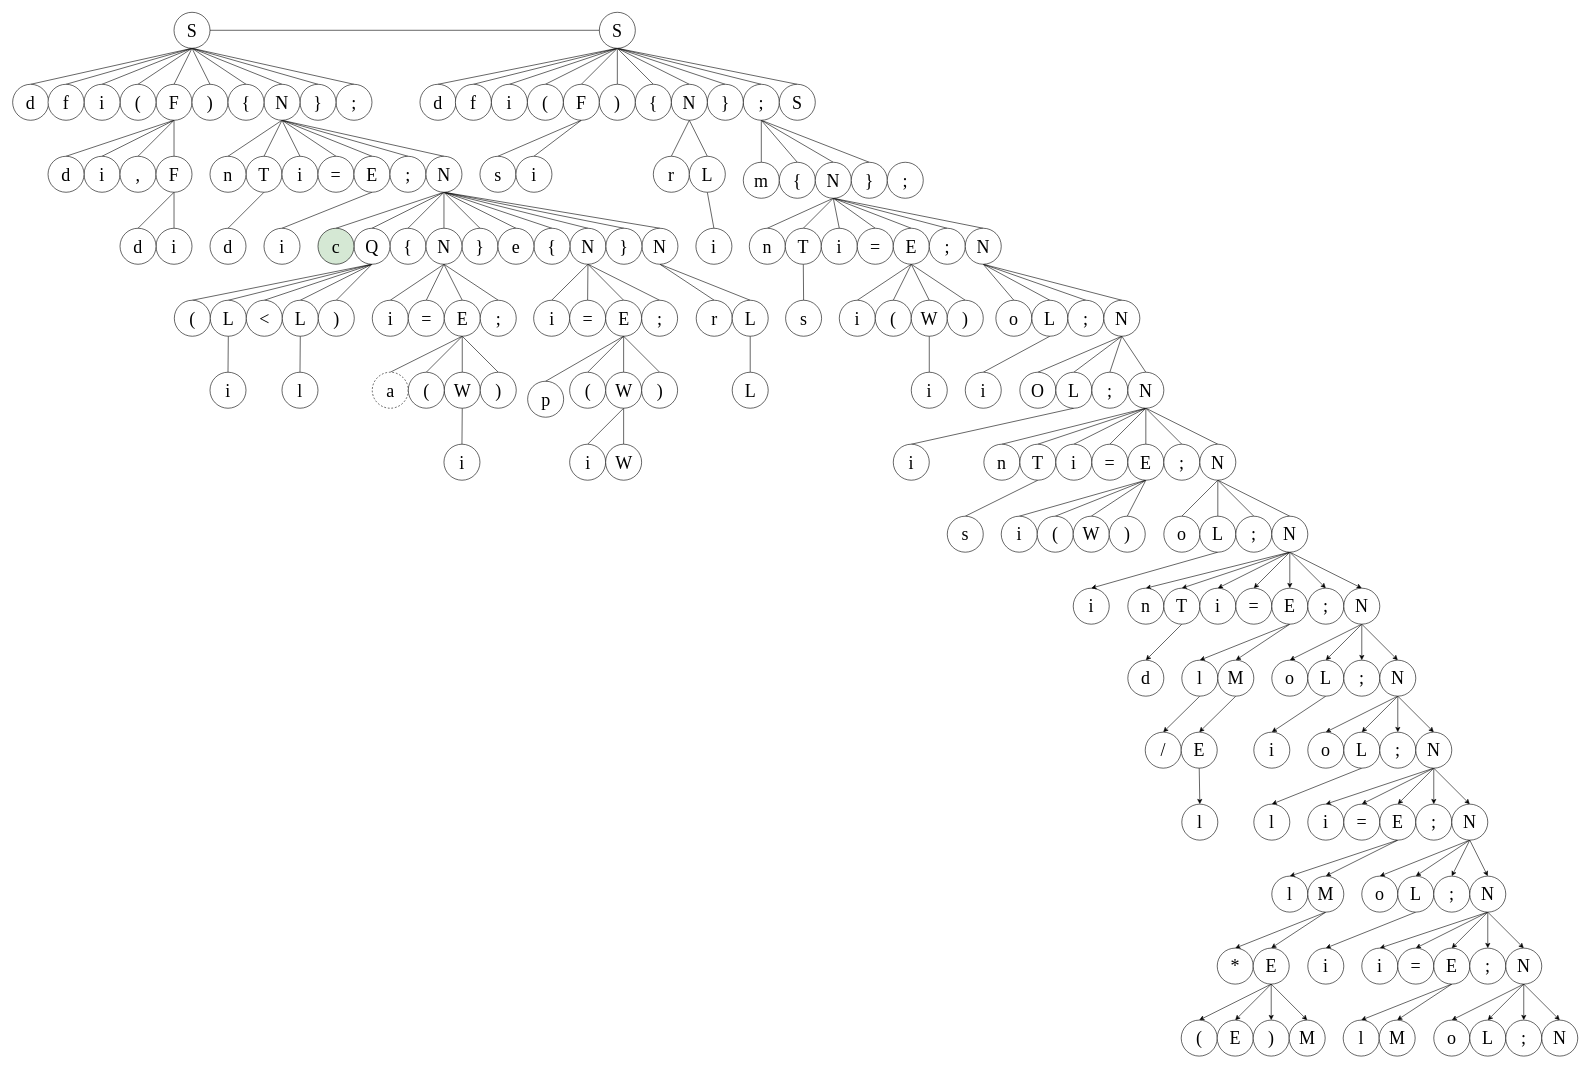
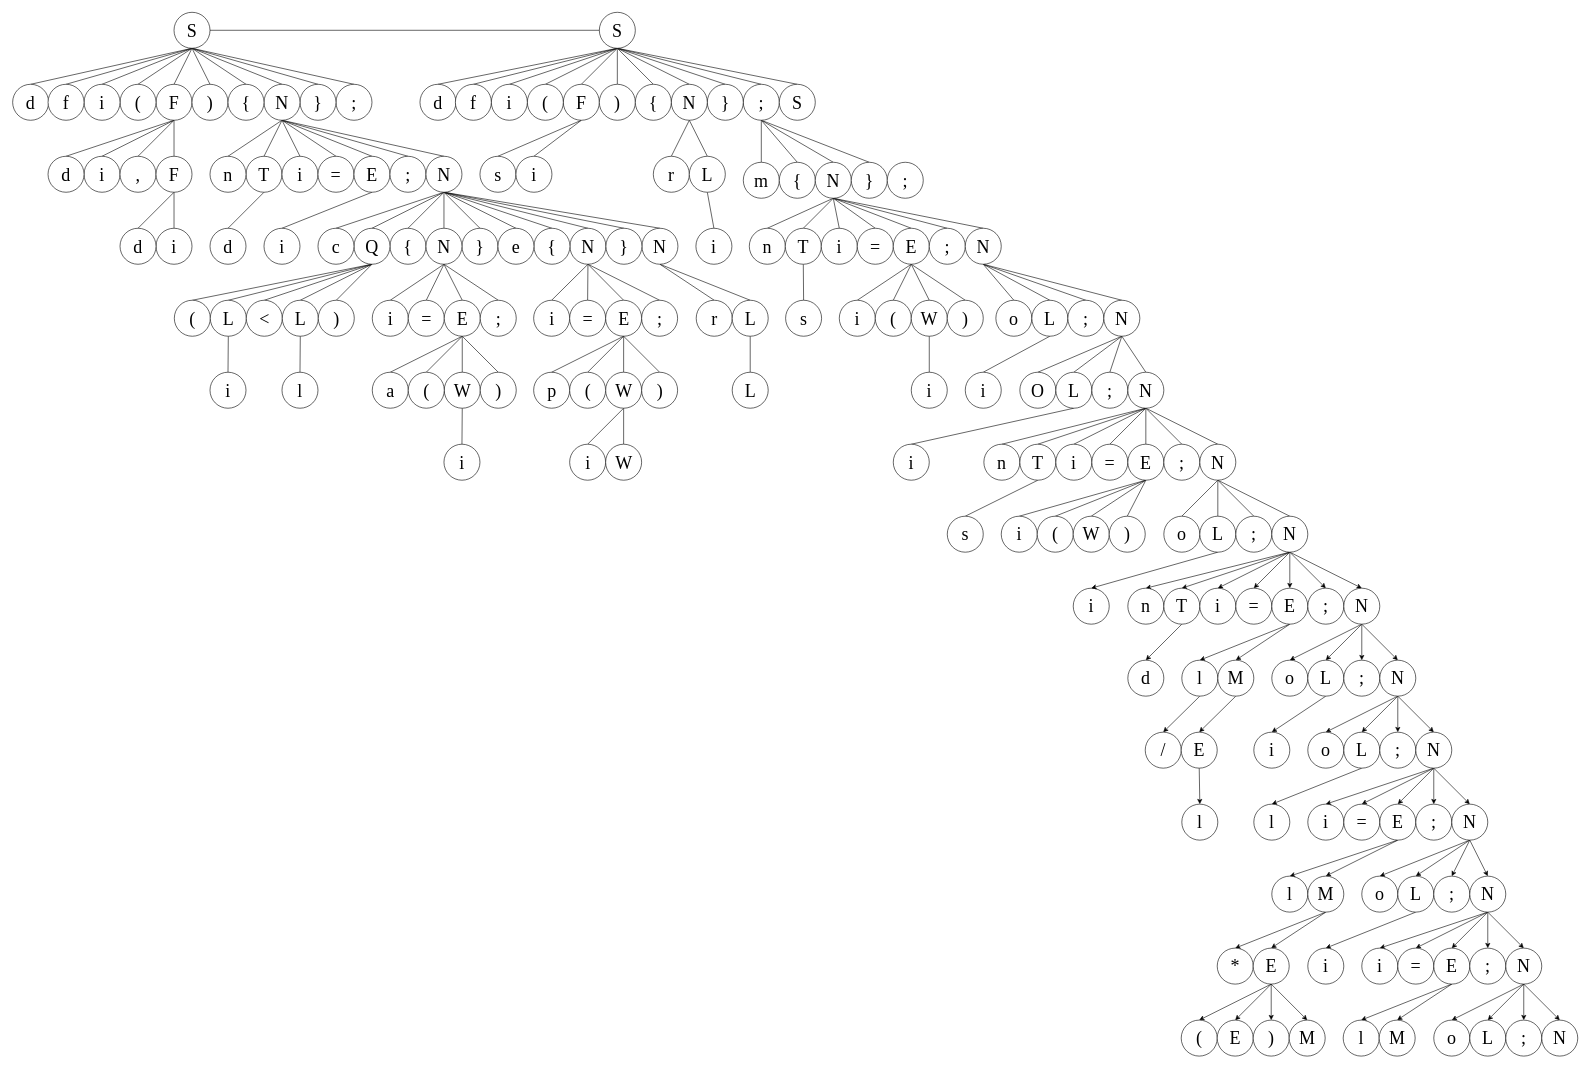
(336, 246) -> (336, 246)
(390, 390) -> (390, 390)
(545, 399) -> (551, 390)
